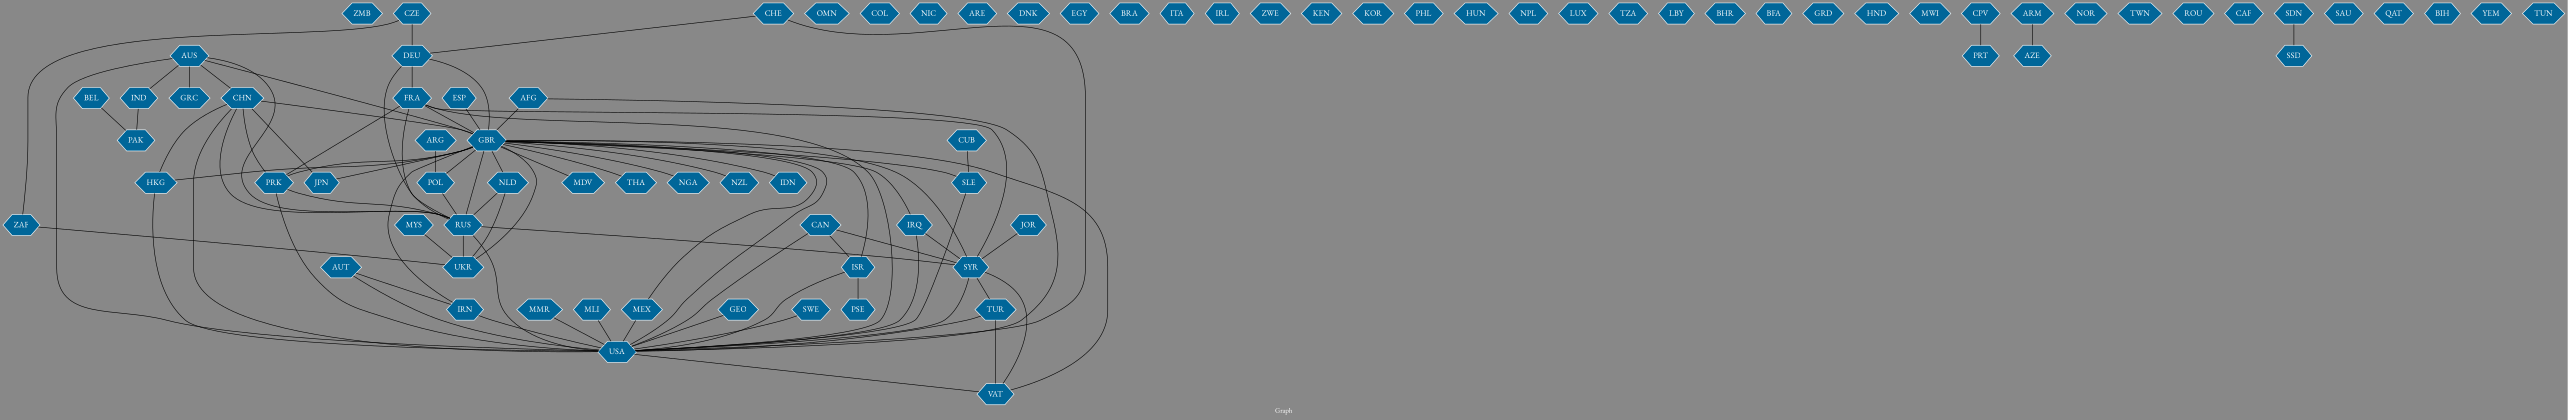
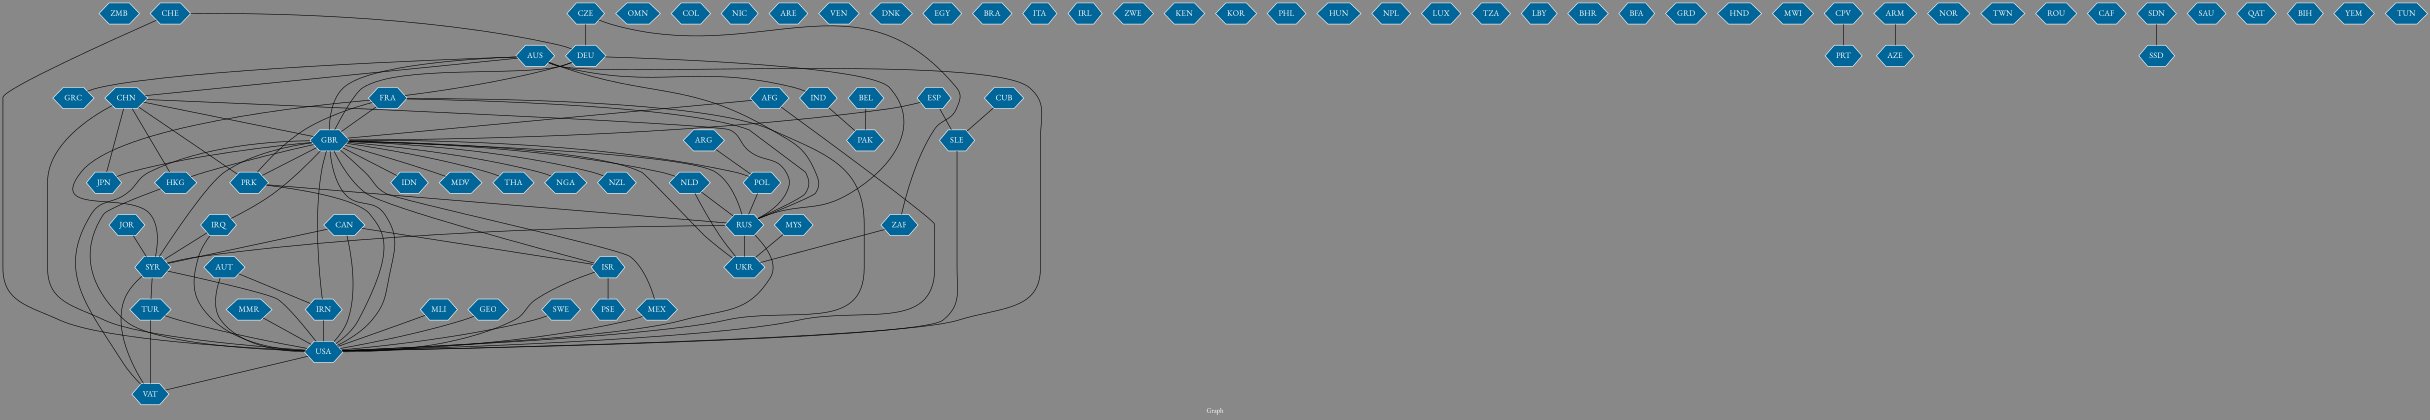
none -> (839, 14)
(732, 151) -> (944, 117)
